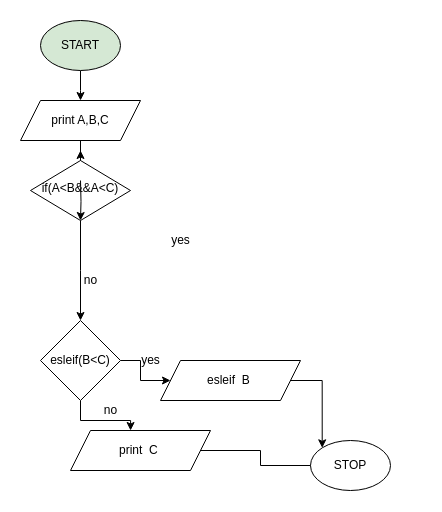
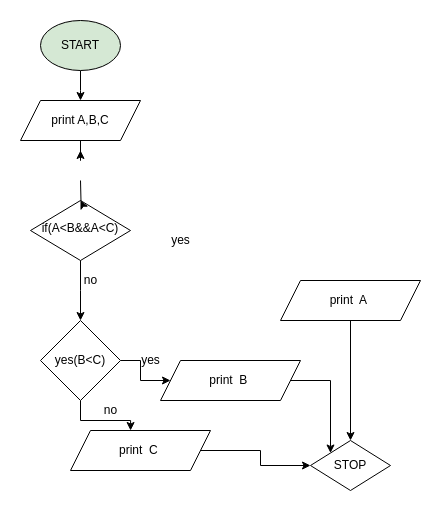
(81, 191) -> (81, 231)
none -> (351, 301)
(81, 361) -> (81, 361)
none -> (351, 377)
(231, 381) -> (231, 381)
(305, 466) -> (302, 466)
(351, 466) -> (351, 466)
